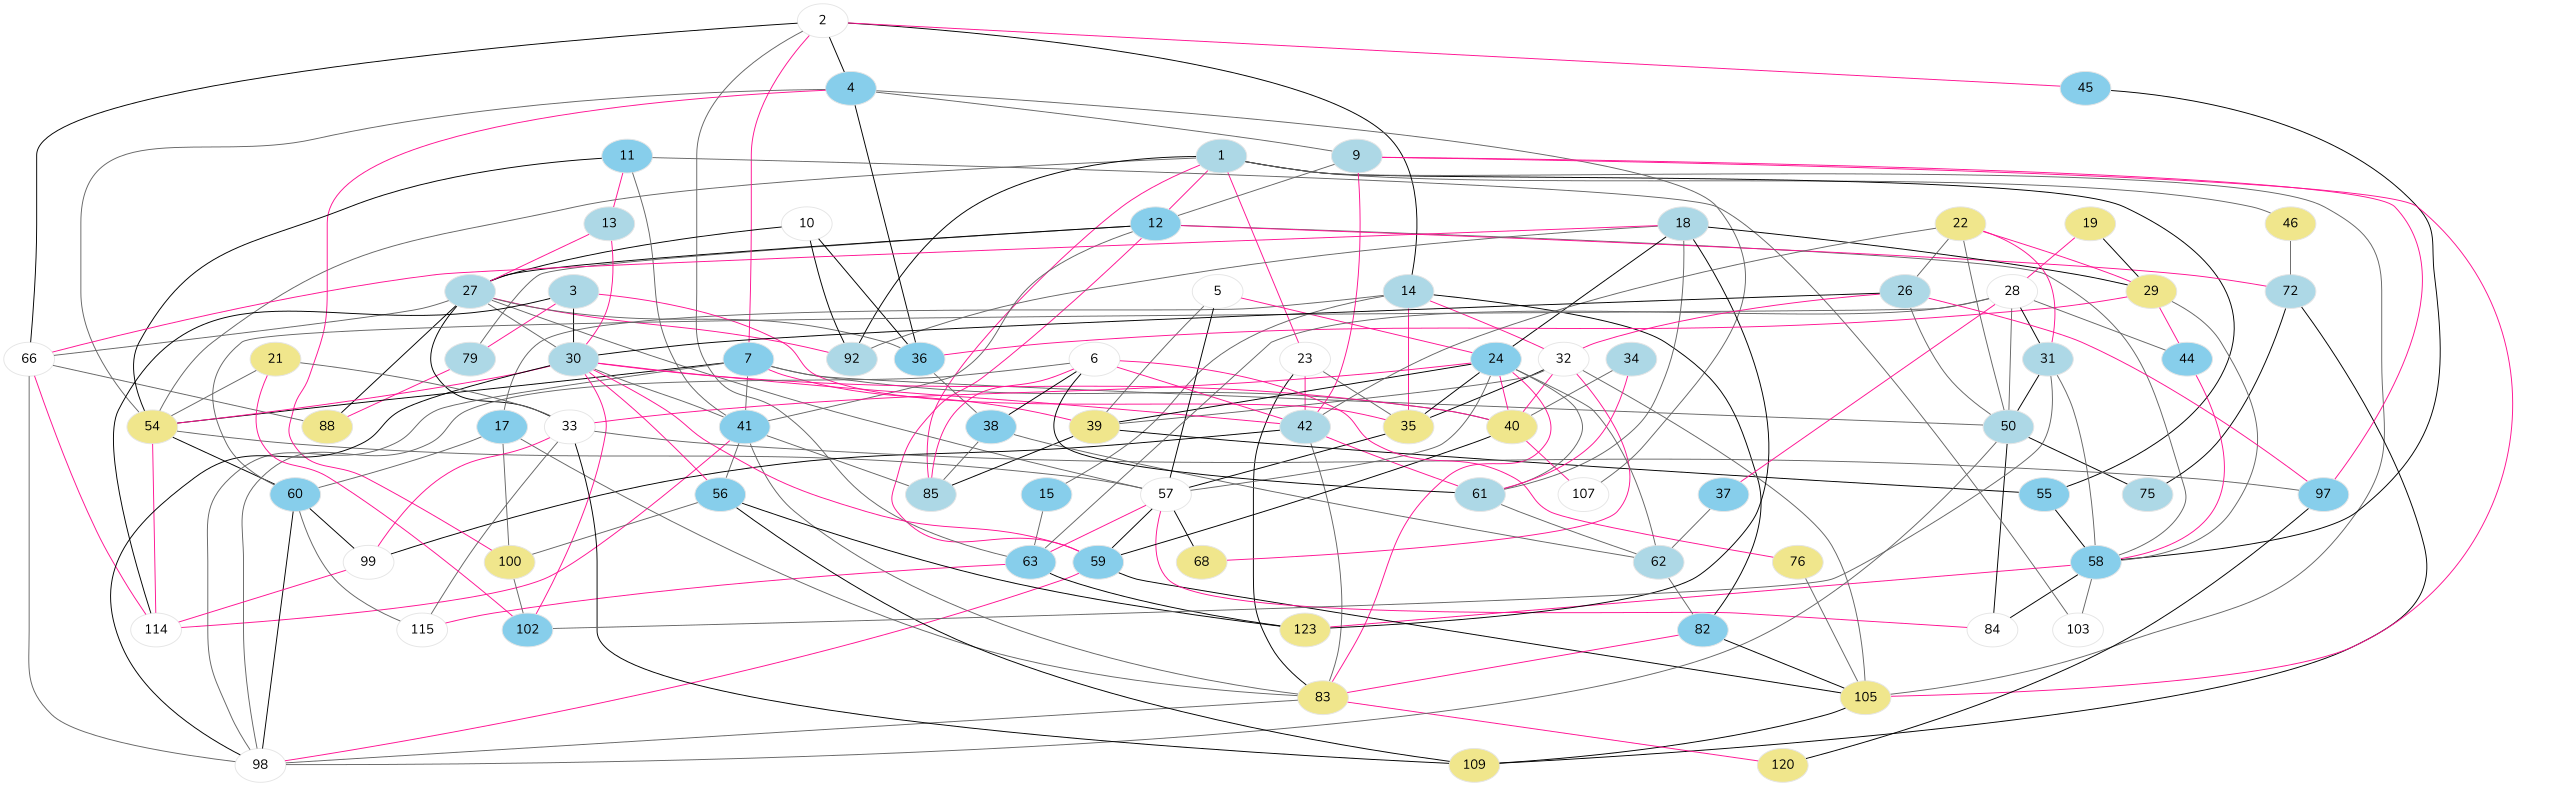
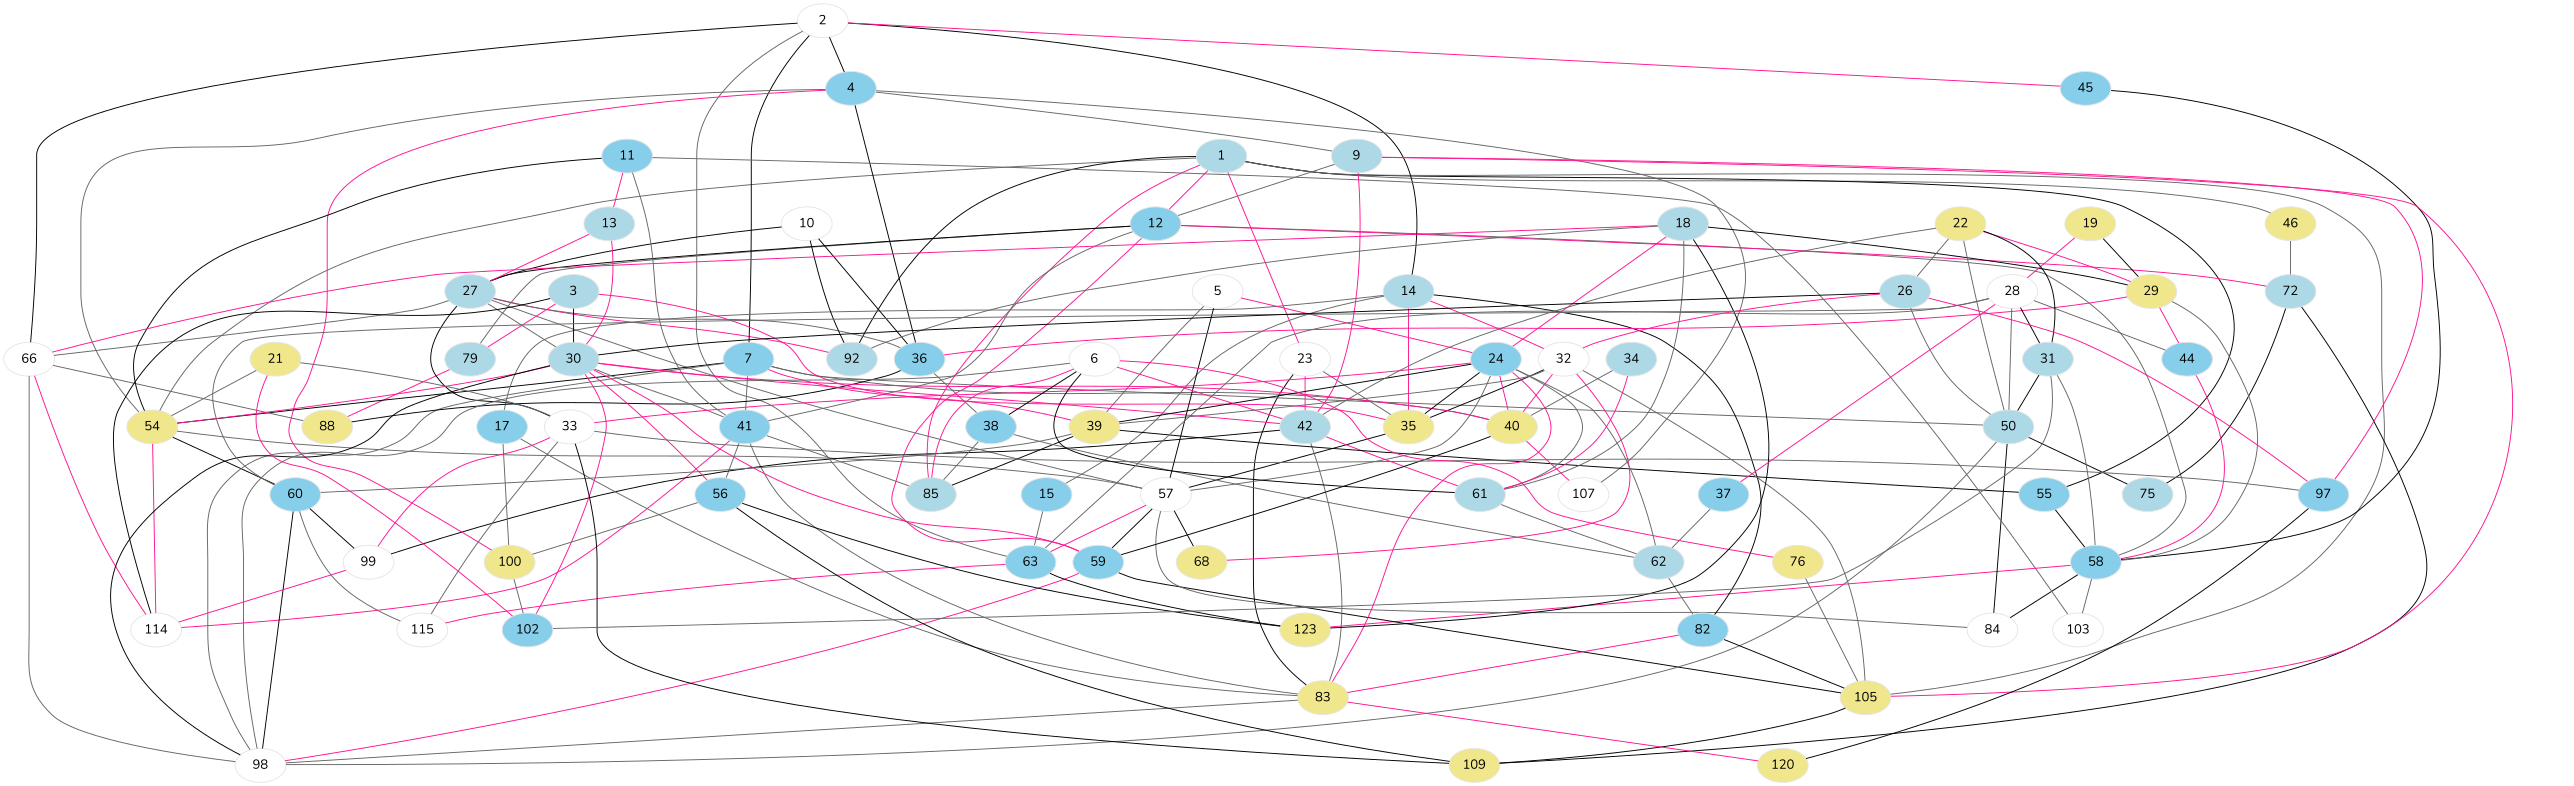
(751, 173) -> (751, 173)
(2050, 284) -> (2050, 284)
(1589, 292) -> (1589, 292)
(399, 359) -> (641, 404)
(401, 464) -> (678, 473)
(1596, 613) -> (1596, 613)
